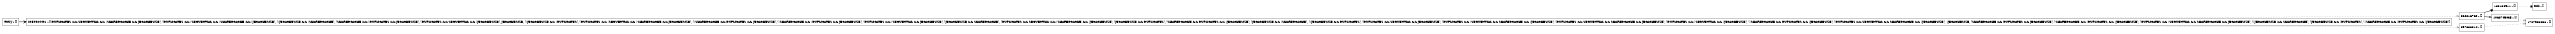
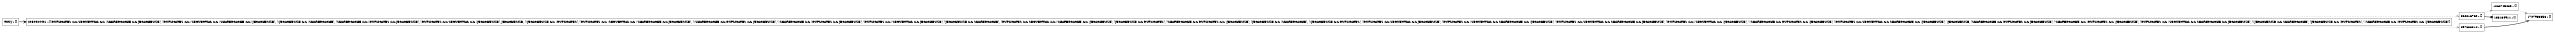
(2539, 6) -> none
(2487, 17) -> (2487, 12)
(2504, 25) -> (2506, 25)
